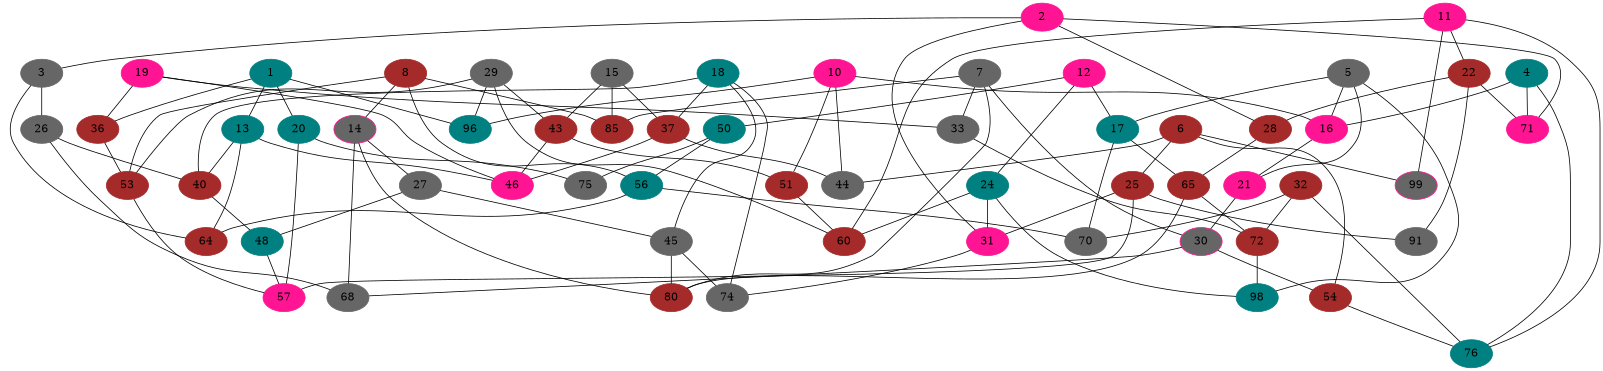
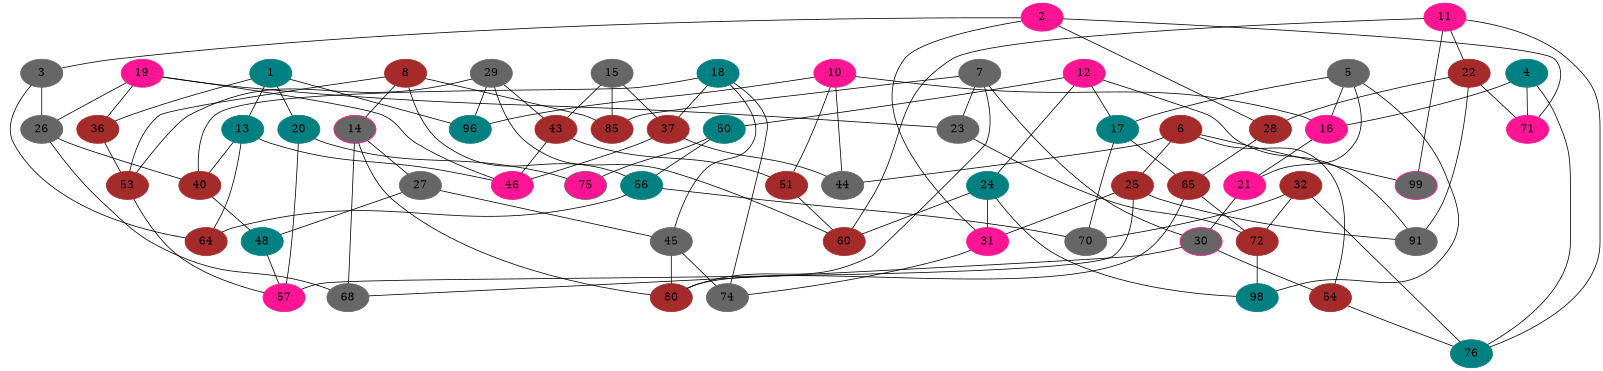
none -> (92, 101)
(958, 129) -> (958, 129)
none -> (1229, 134)
(586, 185) -> (586, 185)
